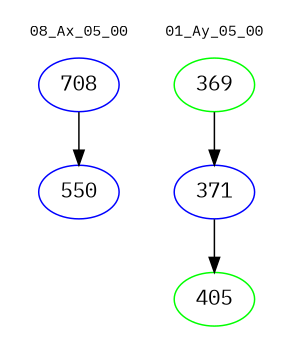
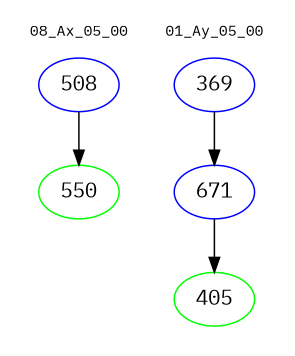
(79, 85) -> (79, 85)
(214, 85) -> (214, 85)
(79, 192) -> (79, 192)
(214, 192) -> (214, 192)
